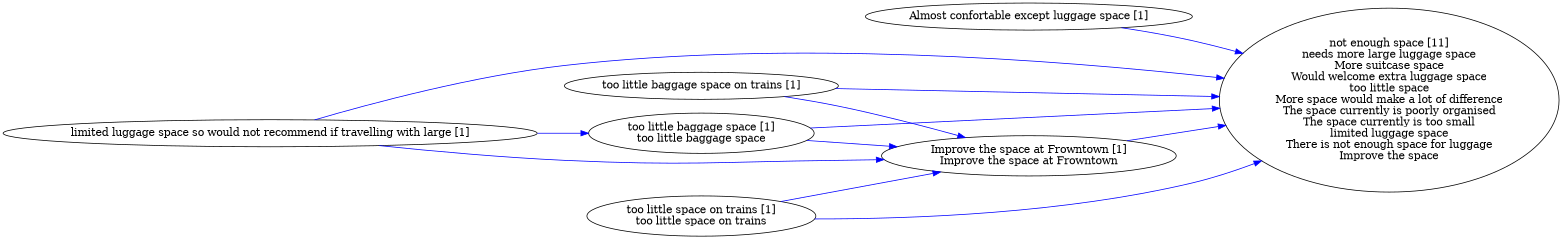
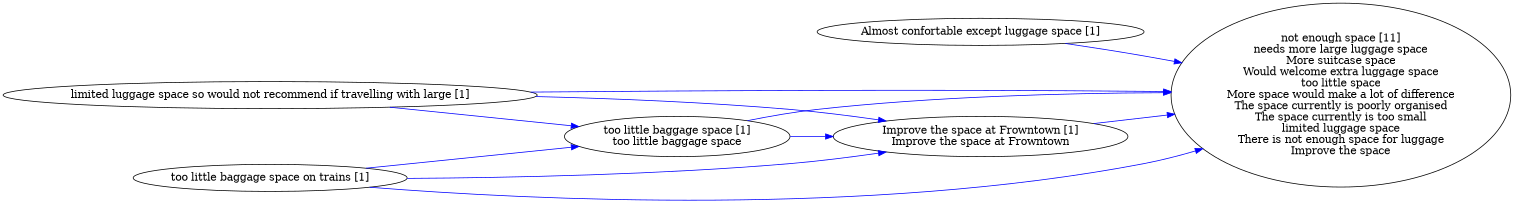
none -> (469, 158)
(701, 216) -> none
